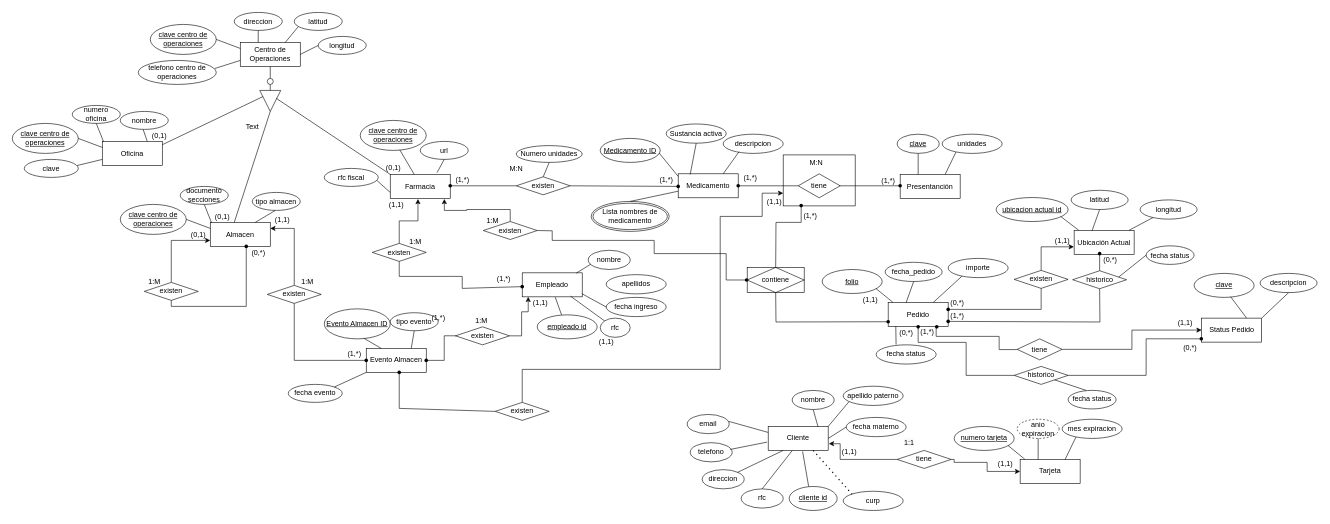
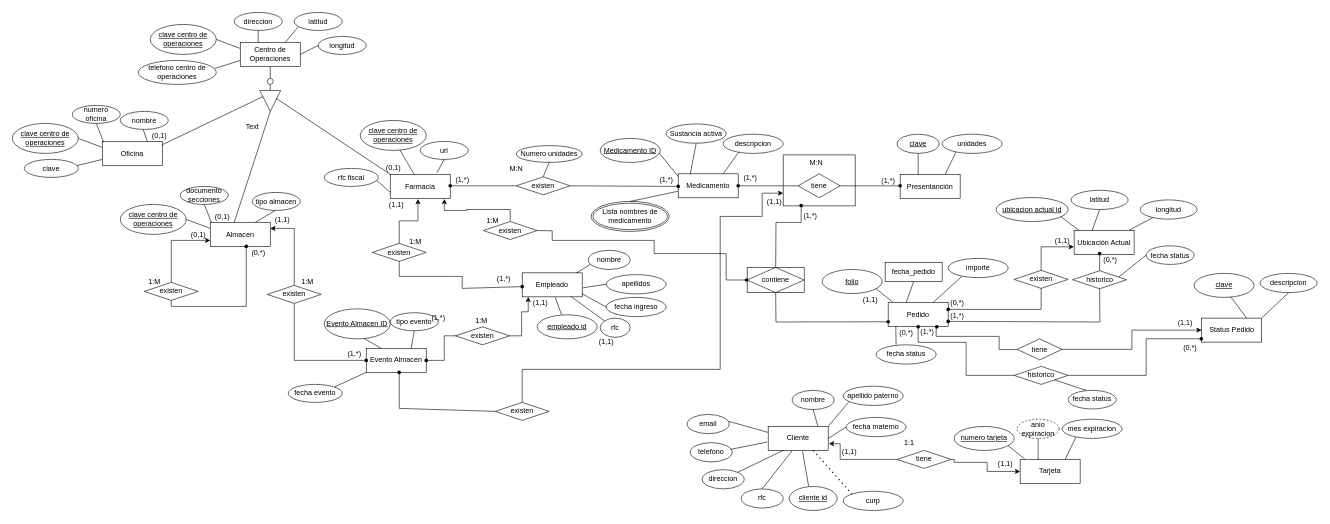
(914, 272) -> (914, 272)
none -> (594, 286)
